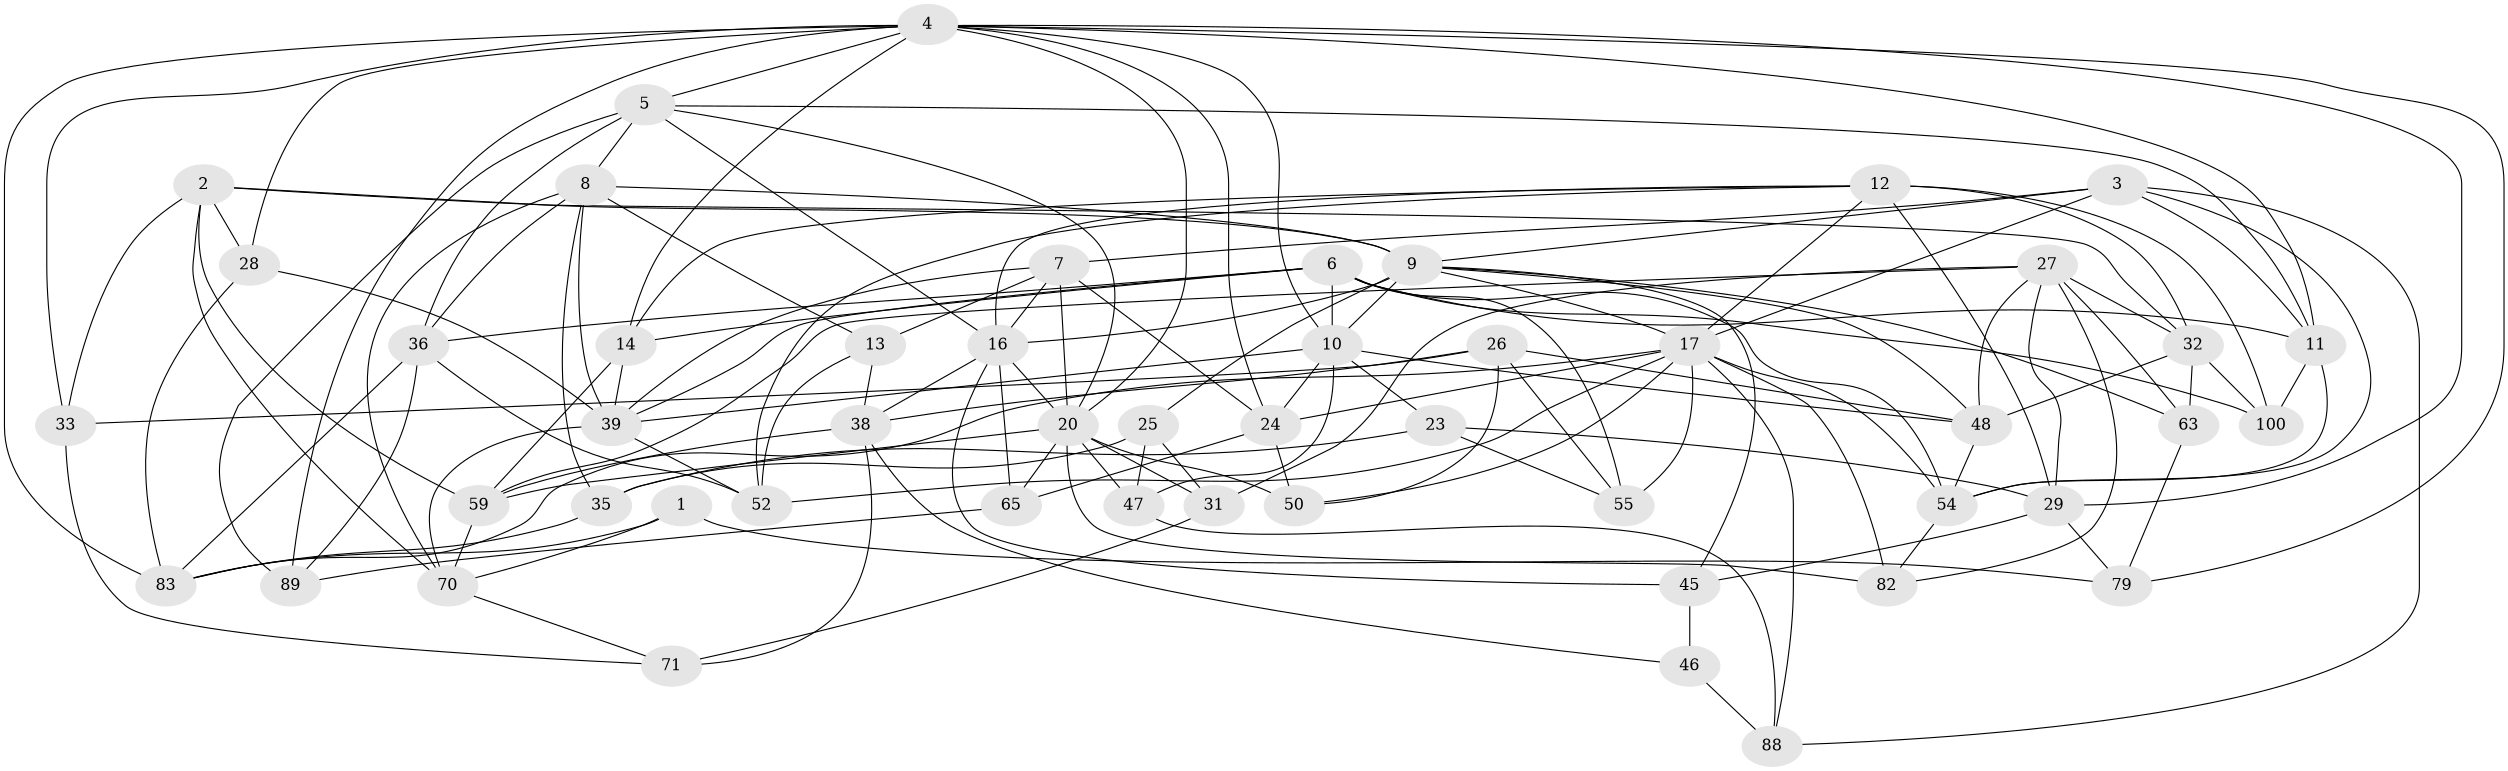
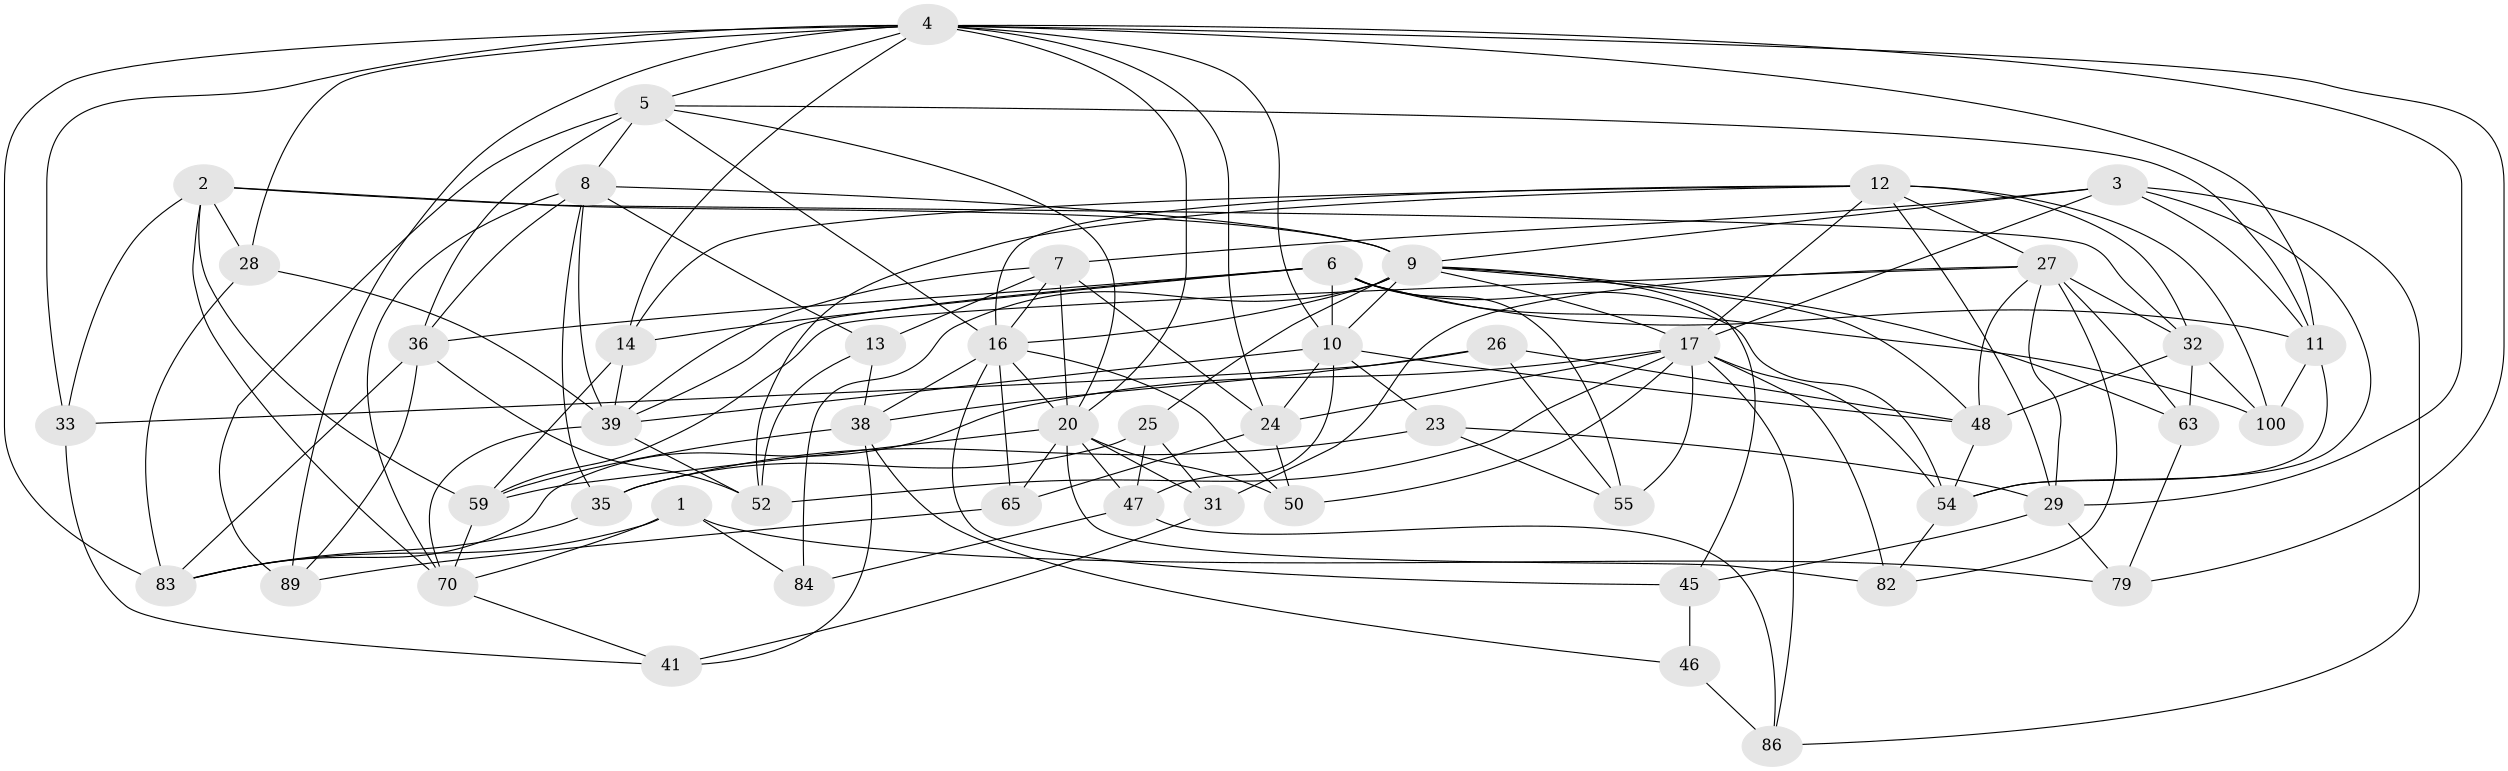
none -> (1964, 225)
(1444, 471) -> (1167, 394)
none -> (804, 586)
(672, 666) -> (672, 666)
(1772, 746) -> (1772, 746)
